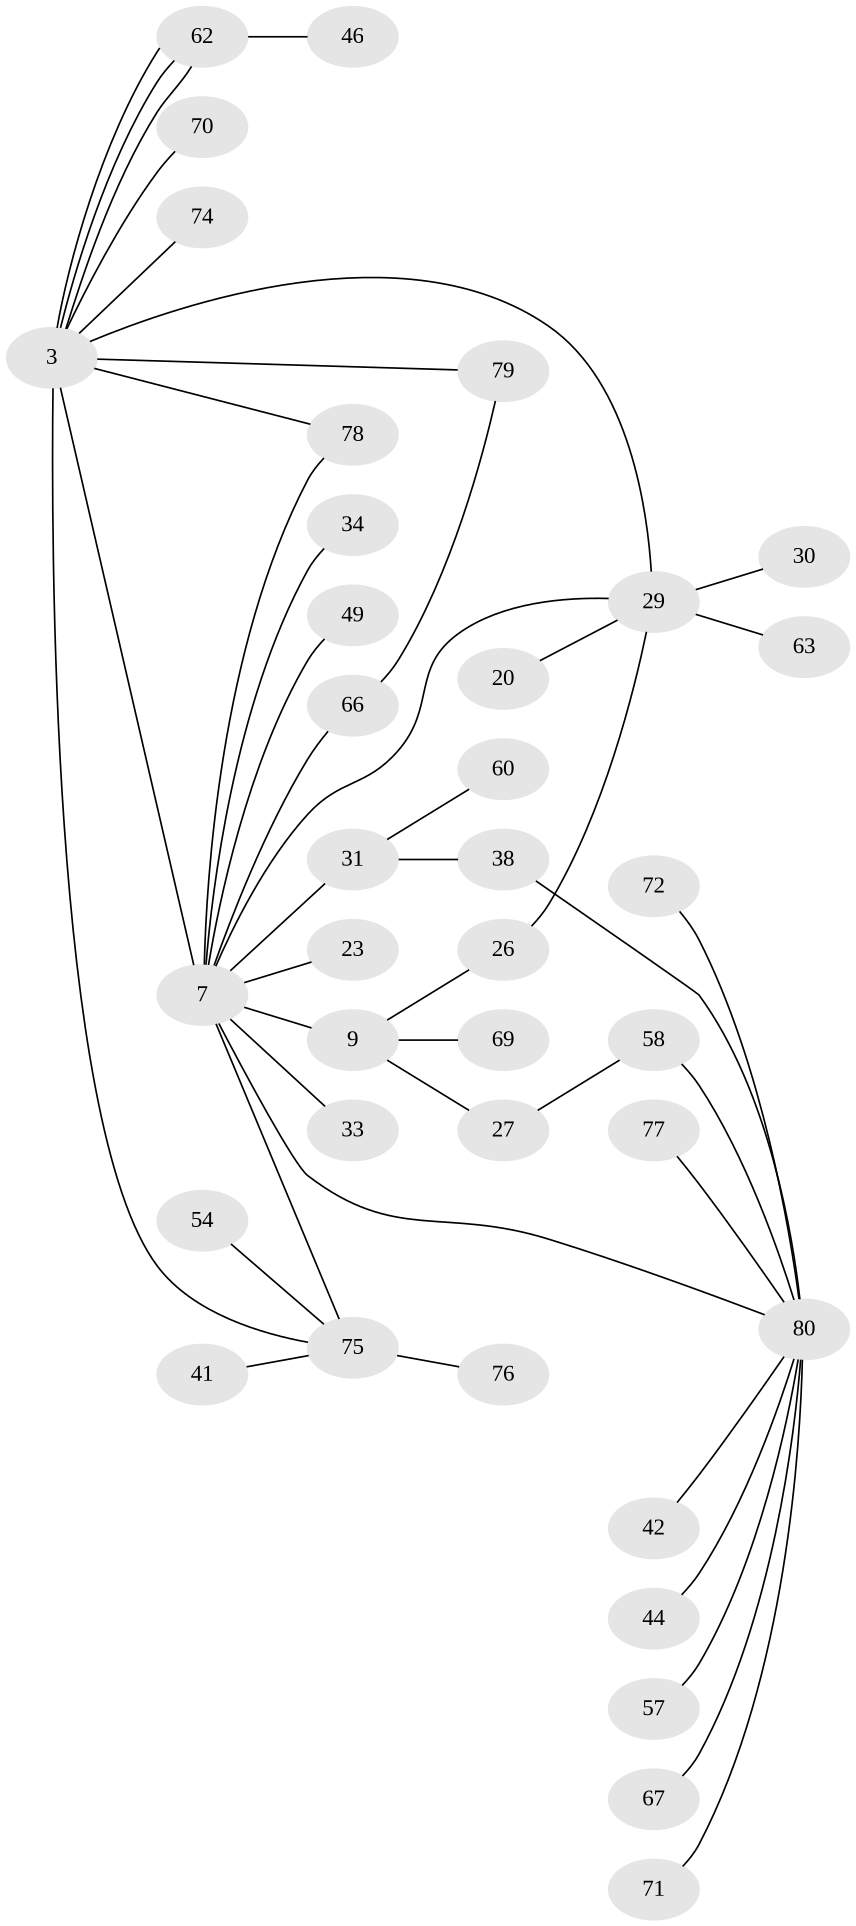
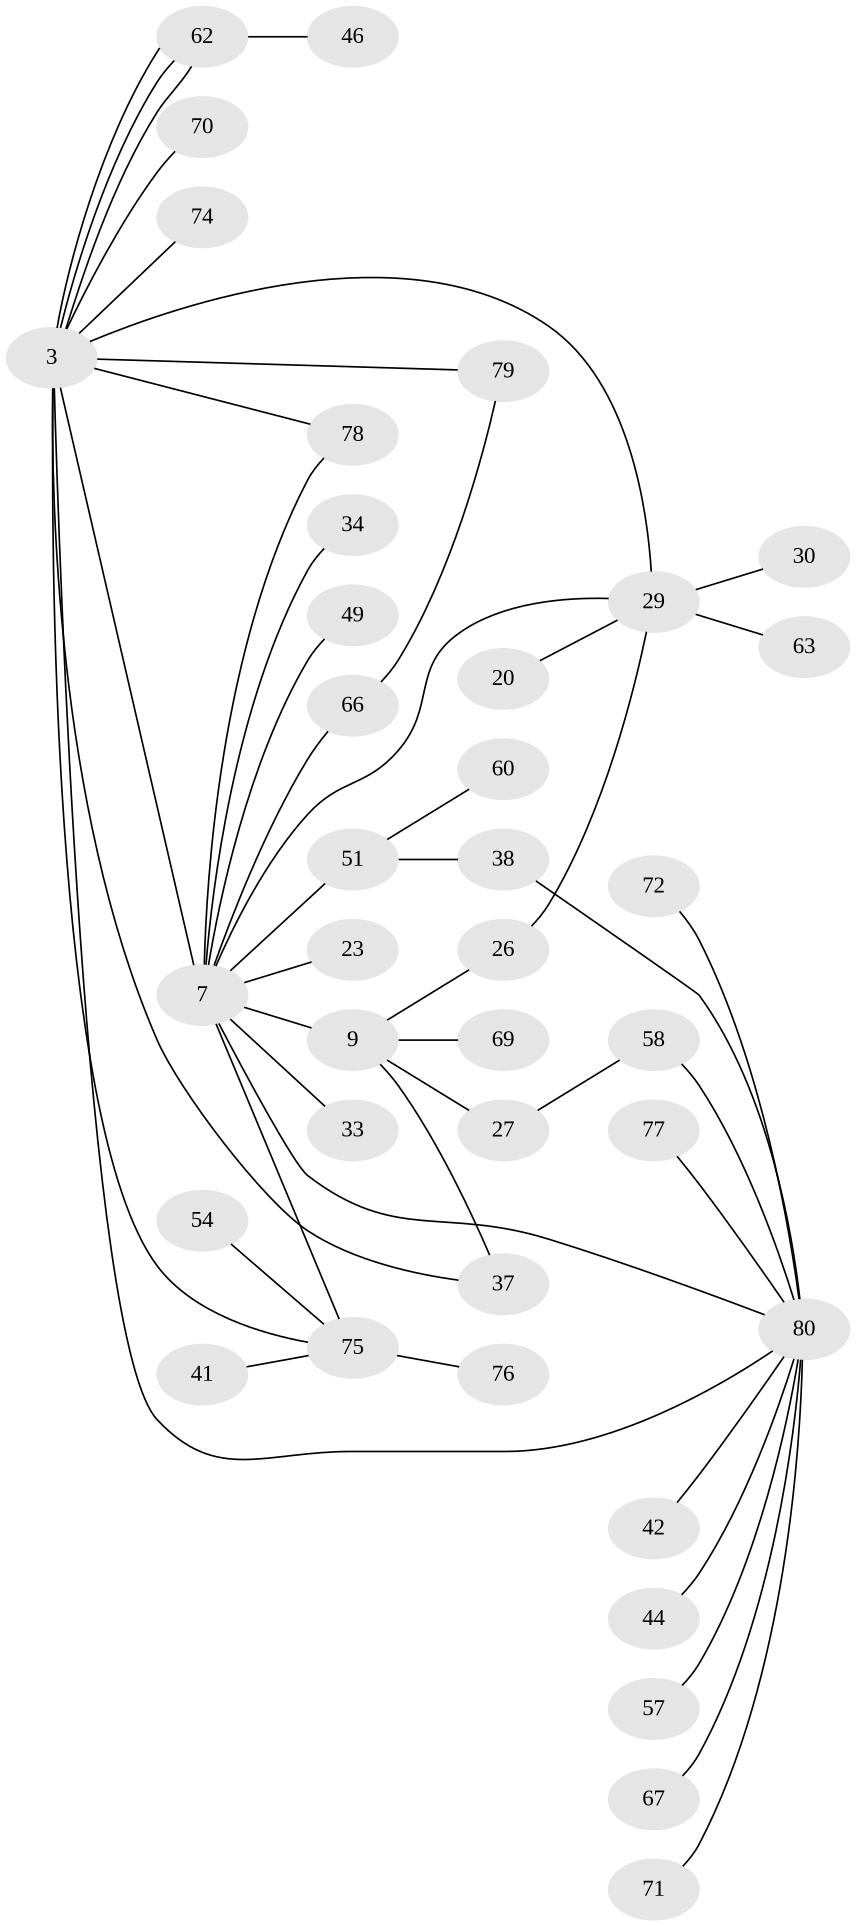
(353, 860) -> (353, 860)
none -> (109, 1231)
none -> (503, 1284)
